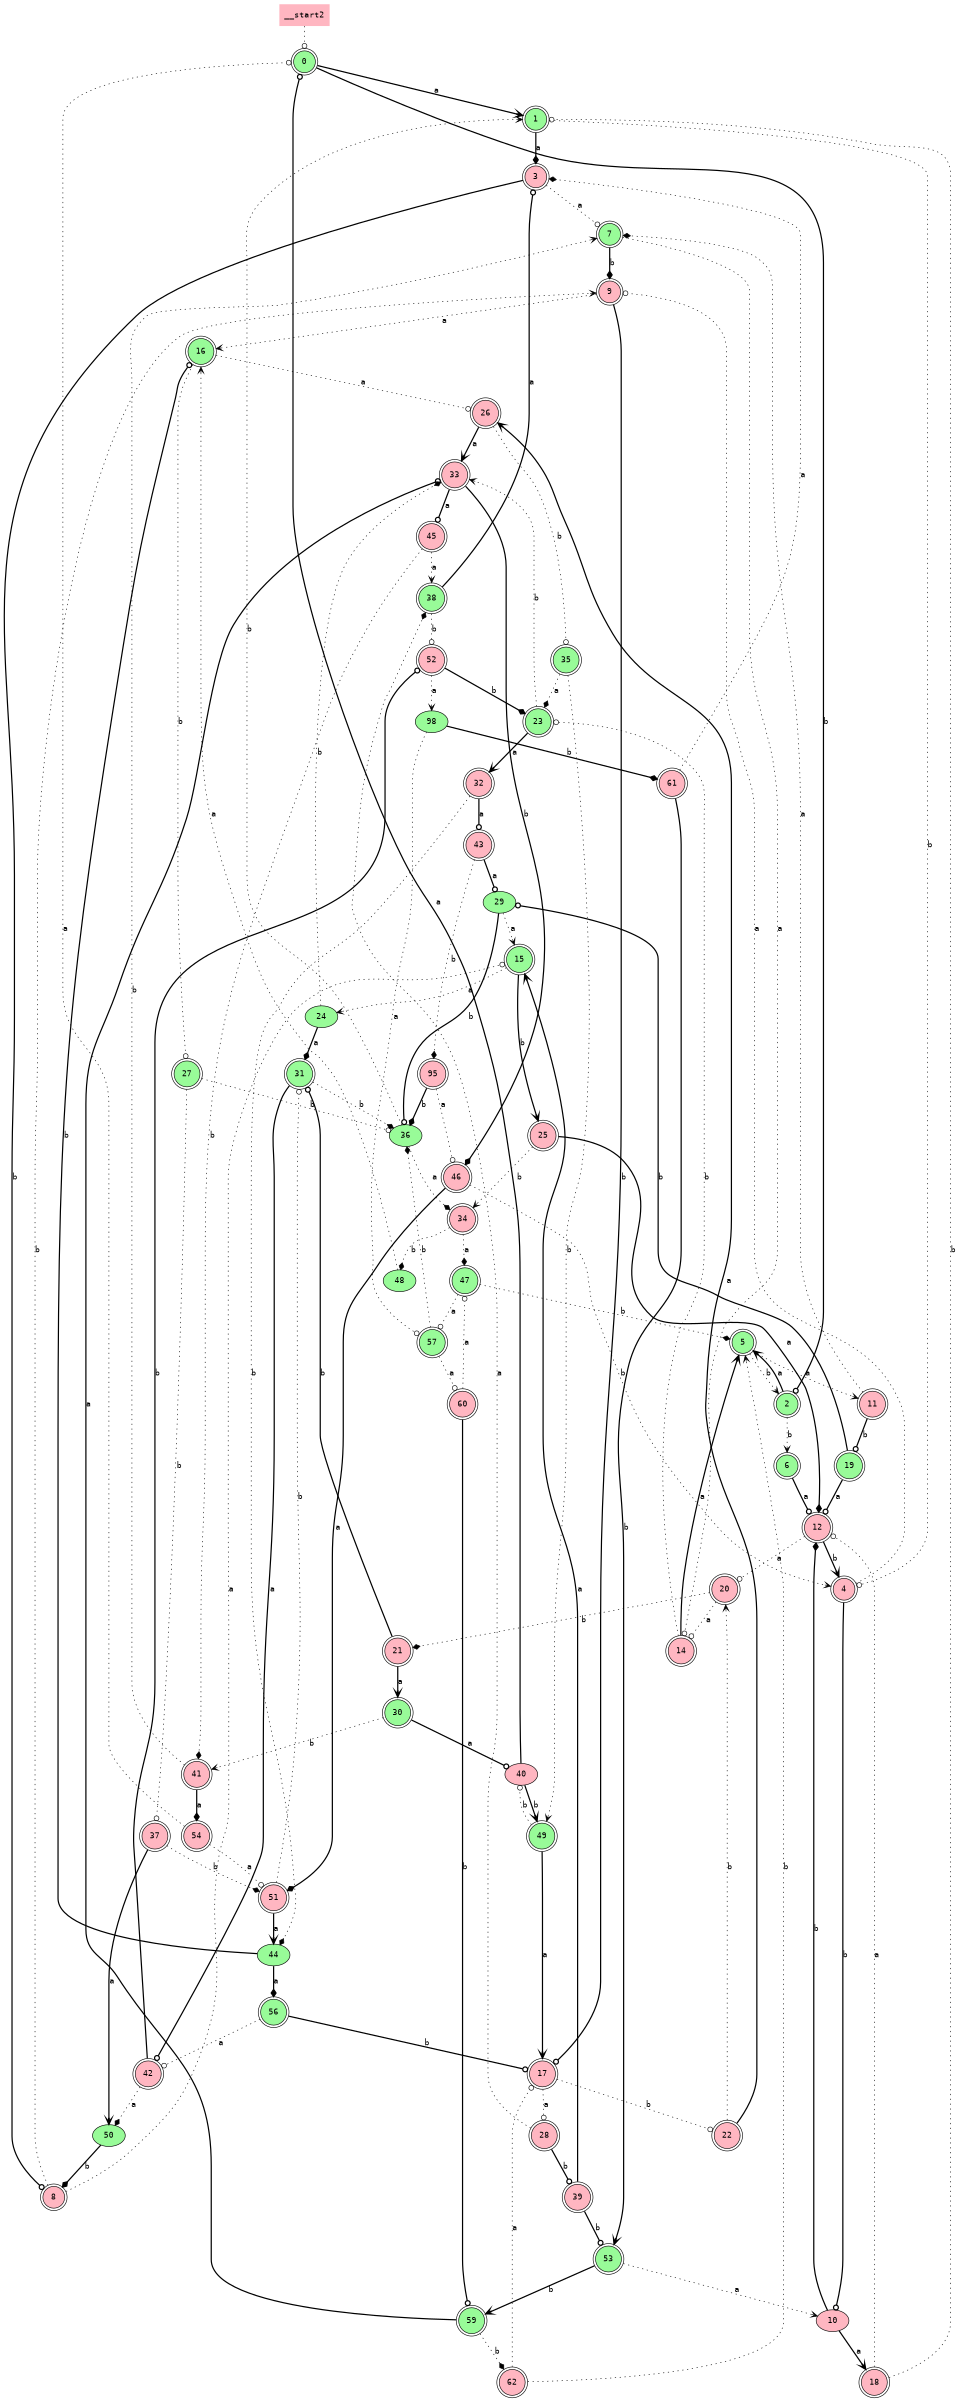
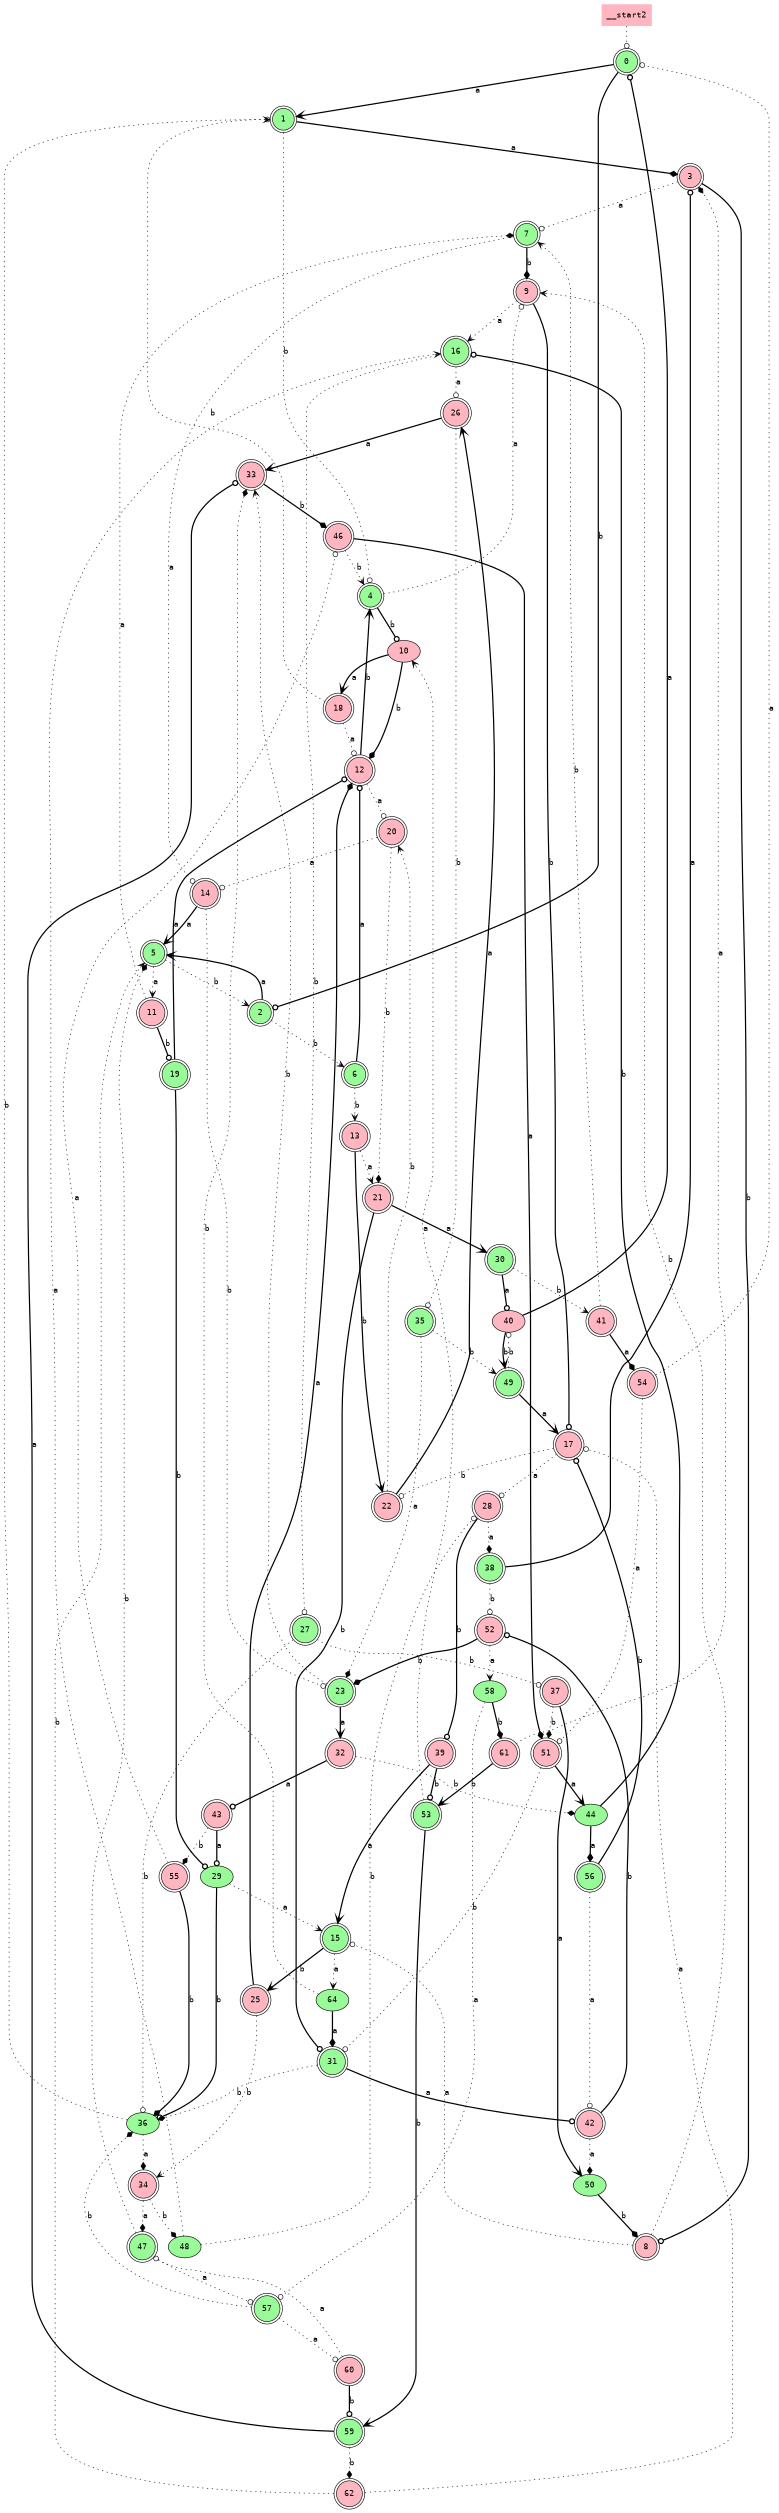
(432, 537) -> none
(432, 722) -> (490, 1692)
(321, 1017) -> (332, 2000)
(433, 1074) -> (174, 1877)
none -> (355, 1136)
(844, 1589) -> (371, 596)
none -> (370, 1935)
